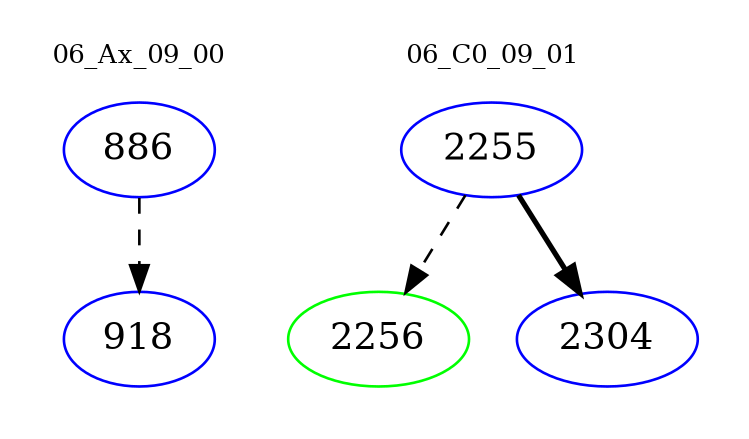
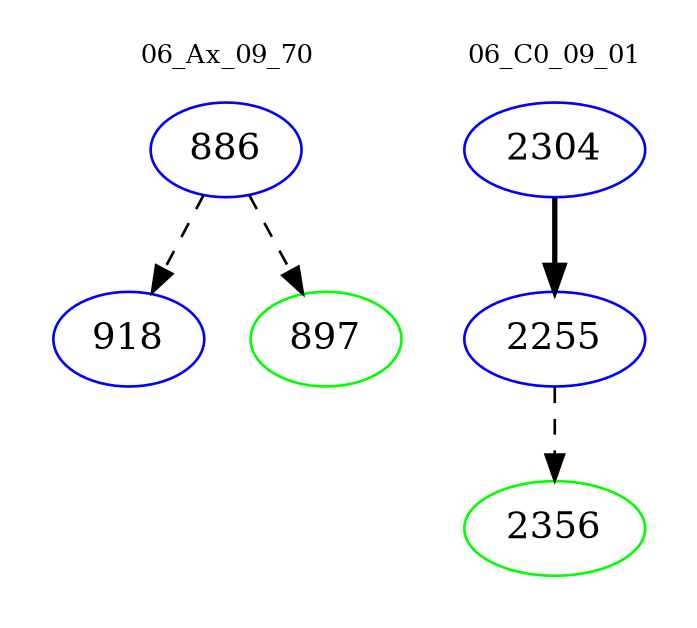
(139, 57) -> (227, 57)
(542, 233) -> (555, 232)
none -> (326, 339)
(379, 339) -> (555, 528)
